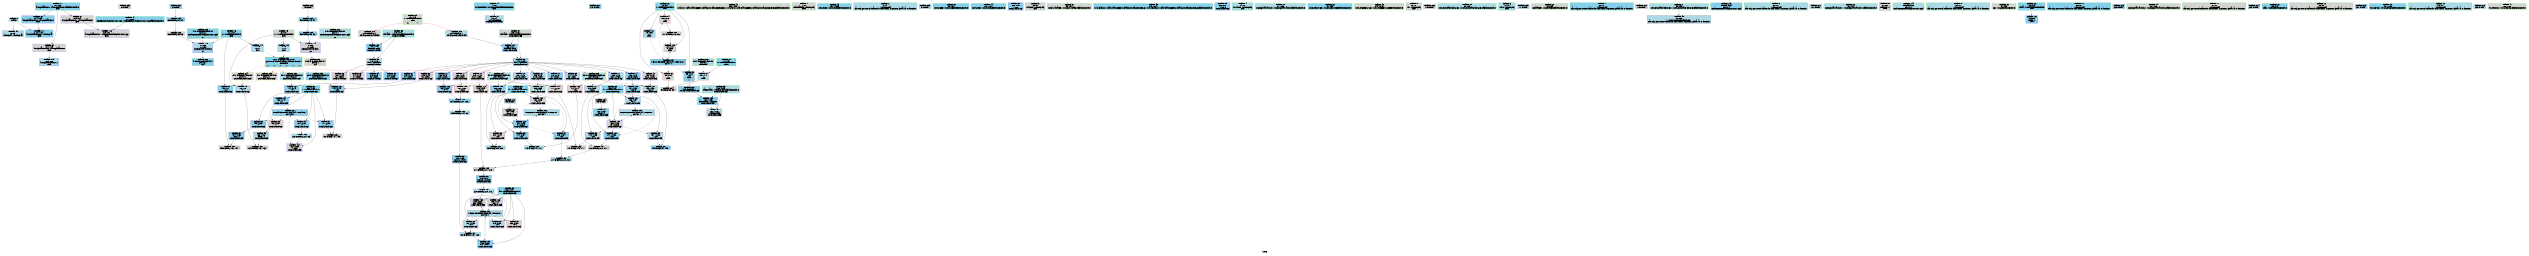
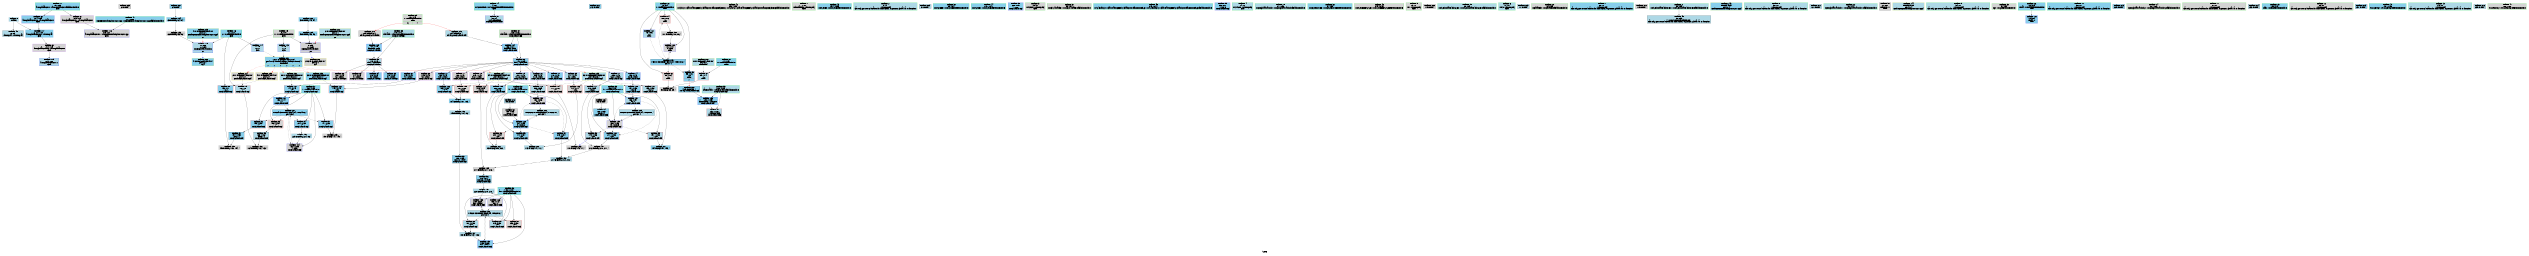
(308, 6) -> none
(57, 27) -> (44, 40)
(650, 76) -> none
